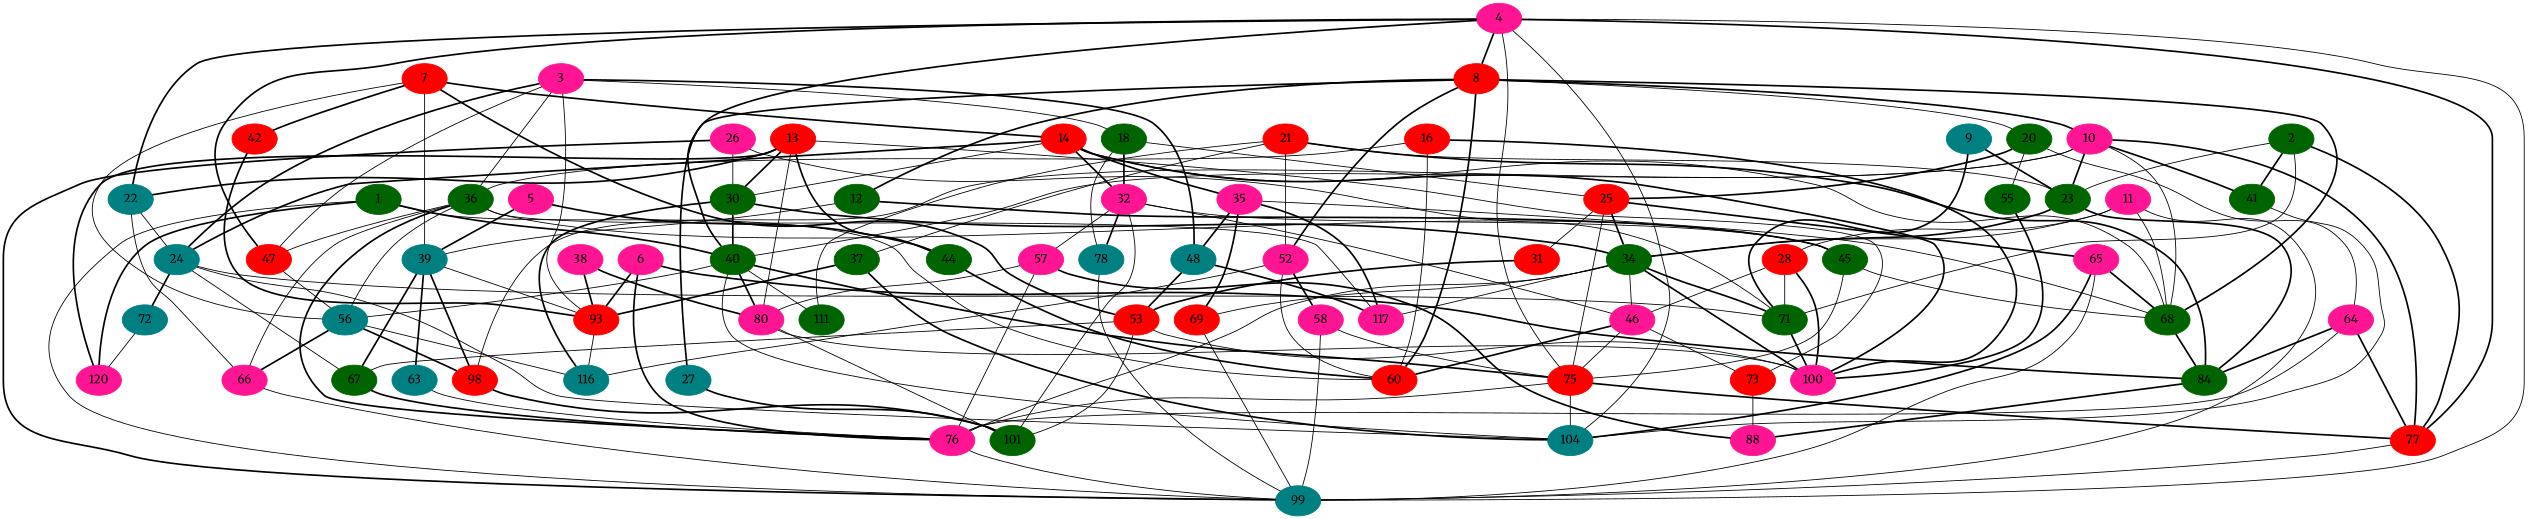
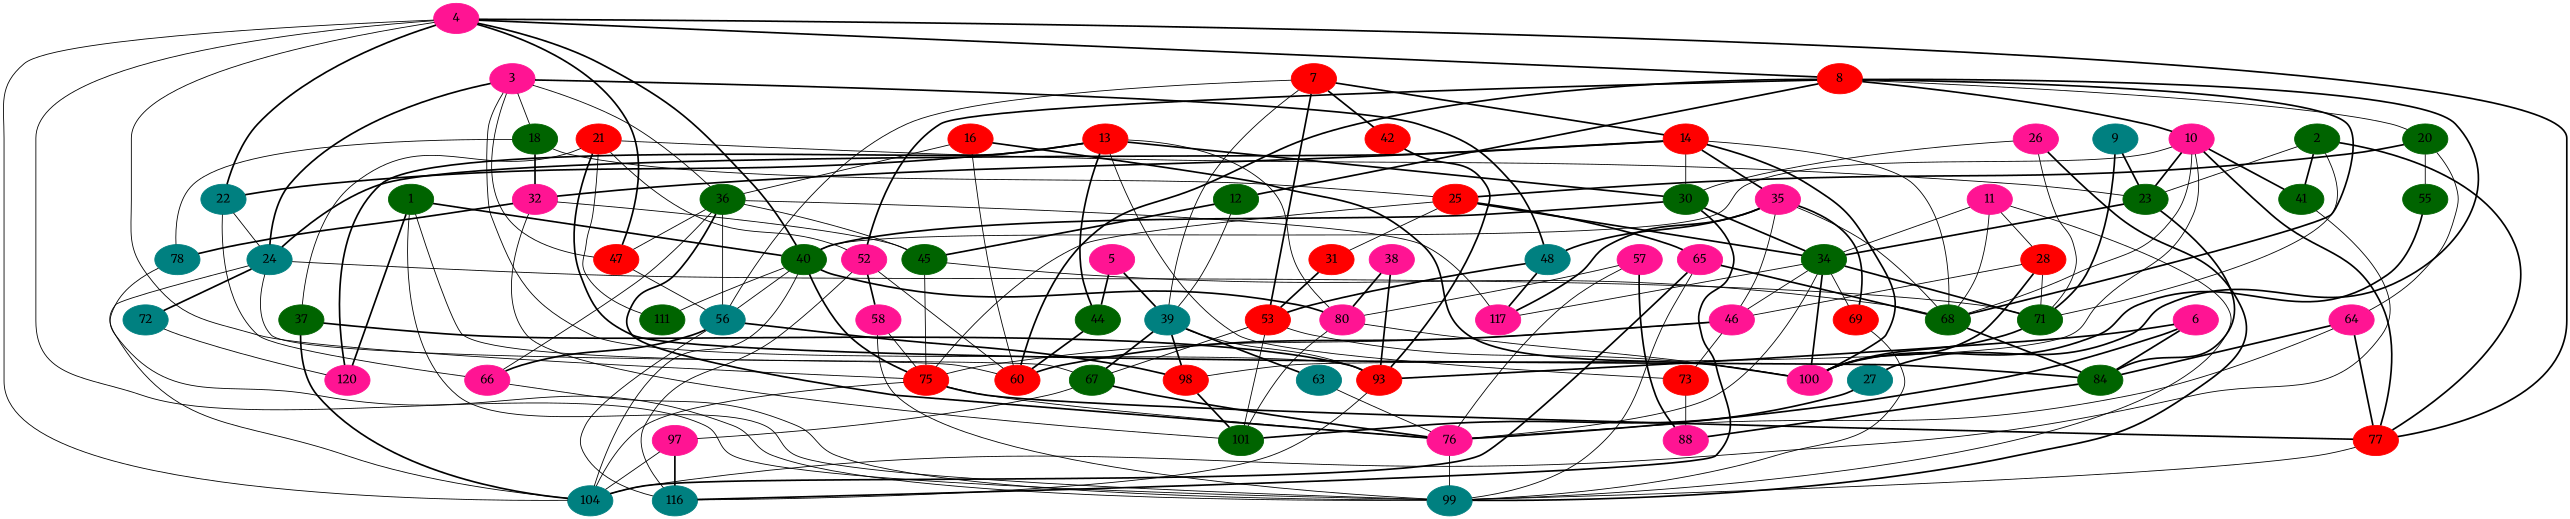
(1071, 238) -> none
(1380, 253) -> (1763, 262)
none -> (675, 441)
